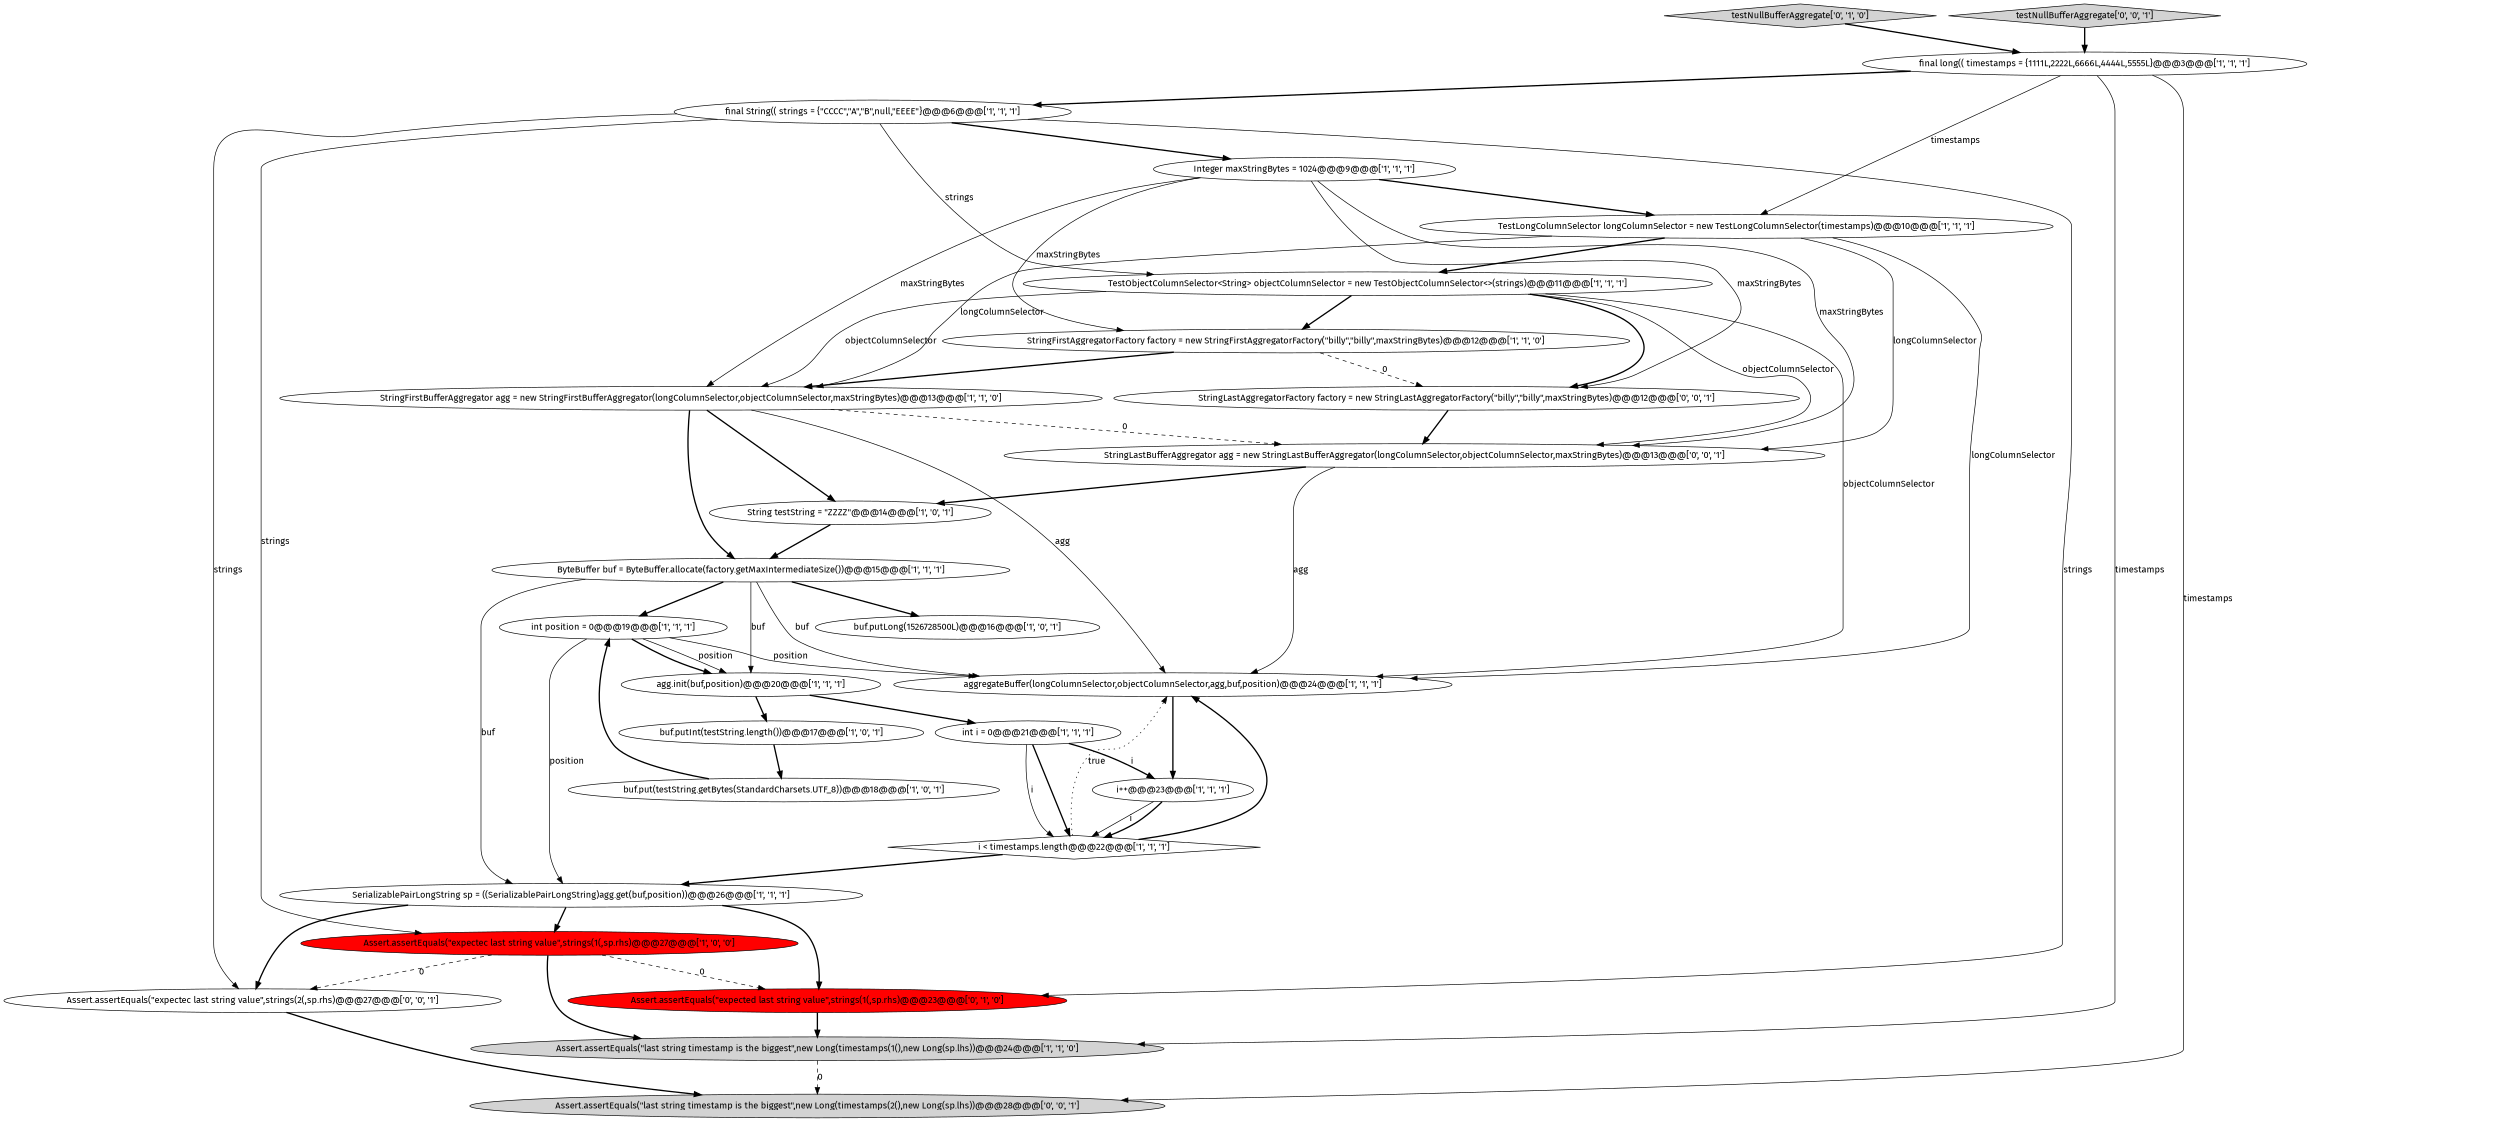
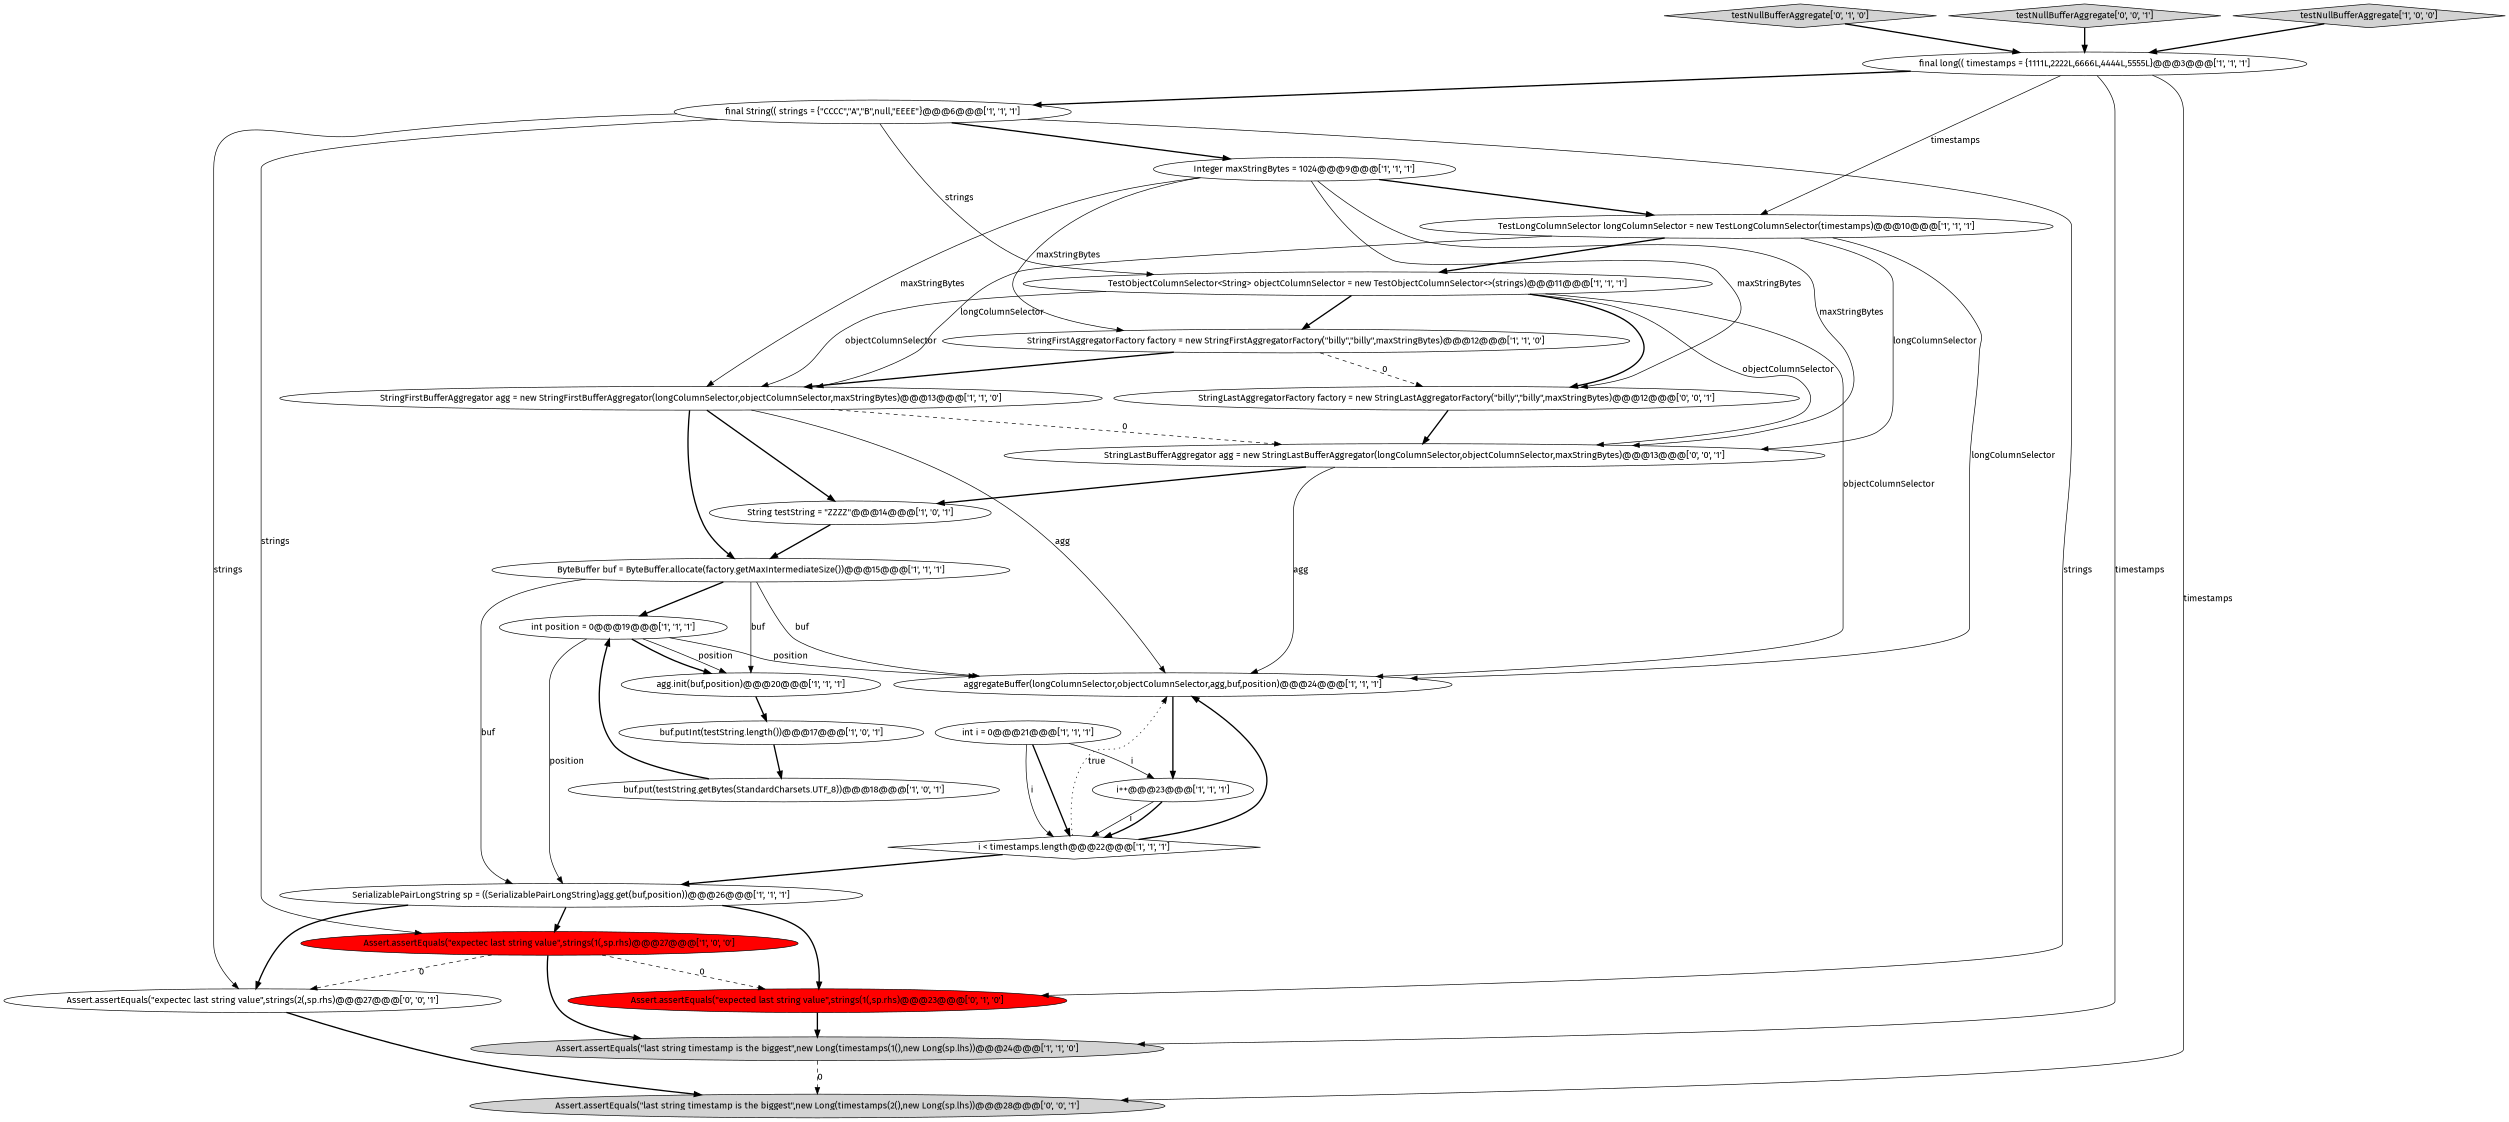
none -> (2369, 16)
(958, 627) -> none
(889, 709) -> none
(1109, 757) -> (1109, 757)
